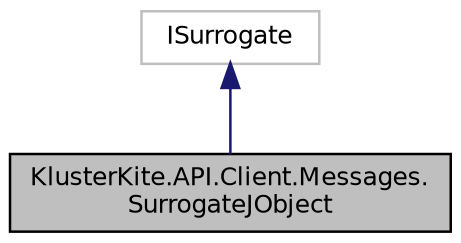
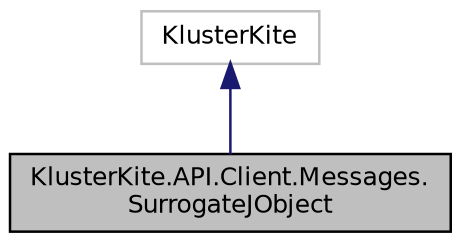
(230, 38) -> (230, 38)
